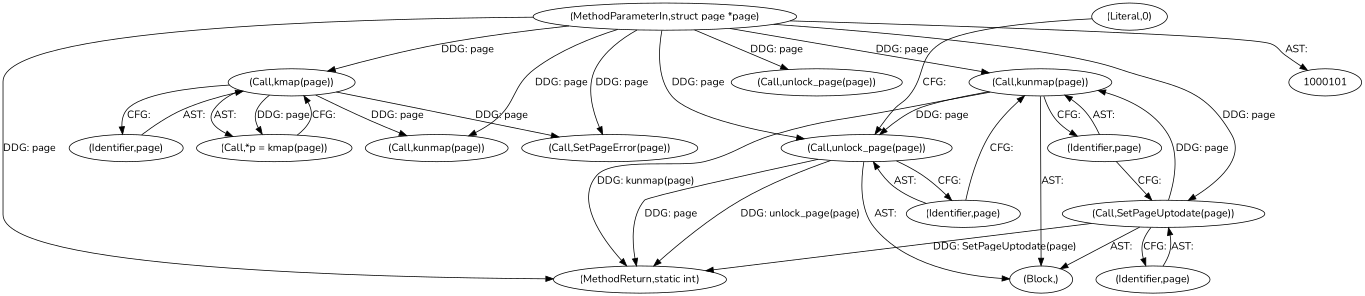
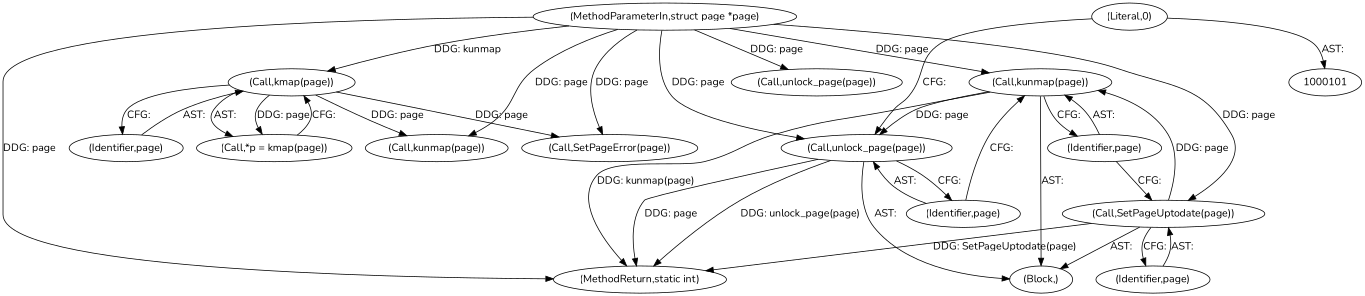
(1049, 30) -> (1252, 25)
(468, 49) -> (468, 49)
